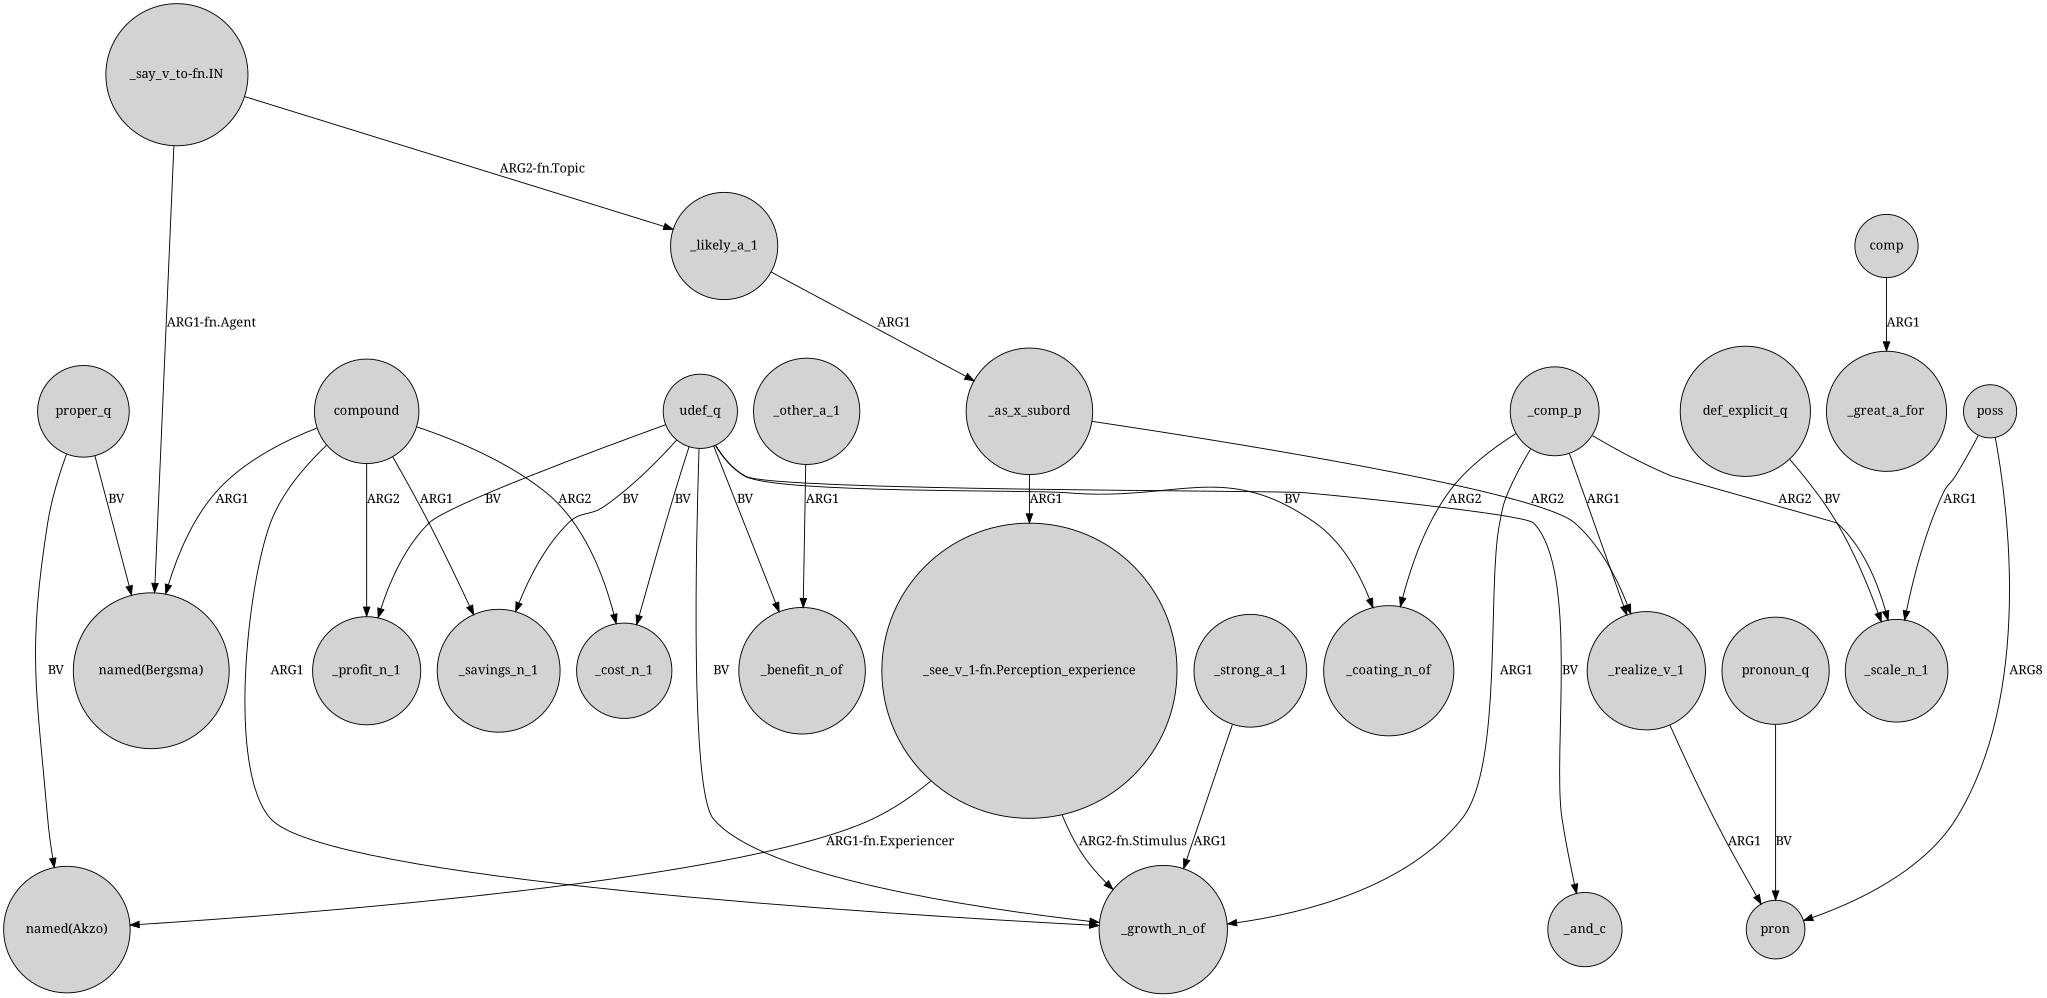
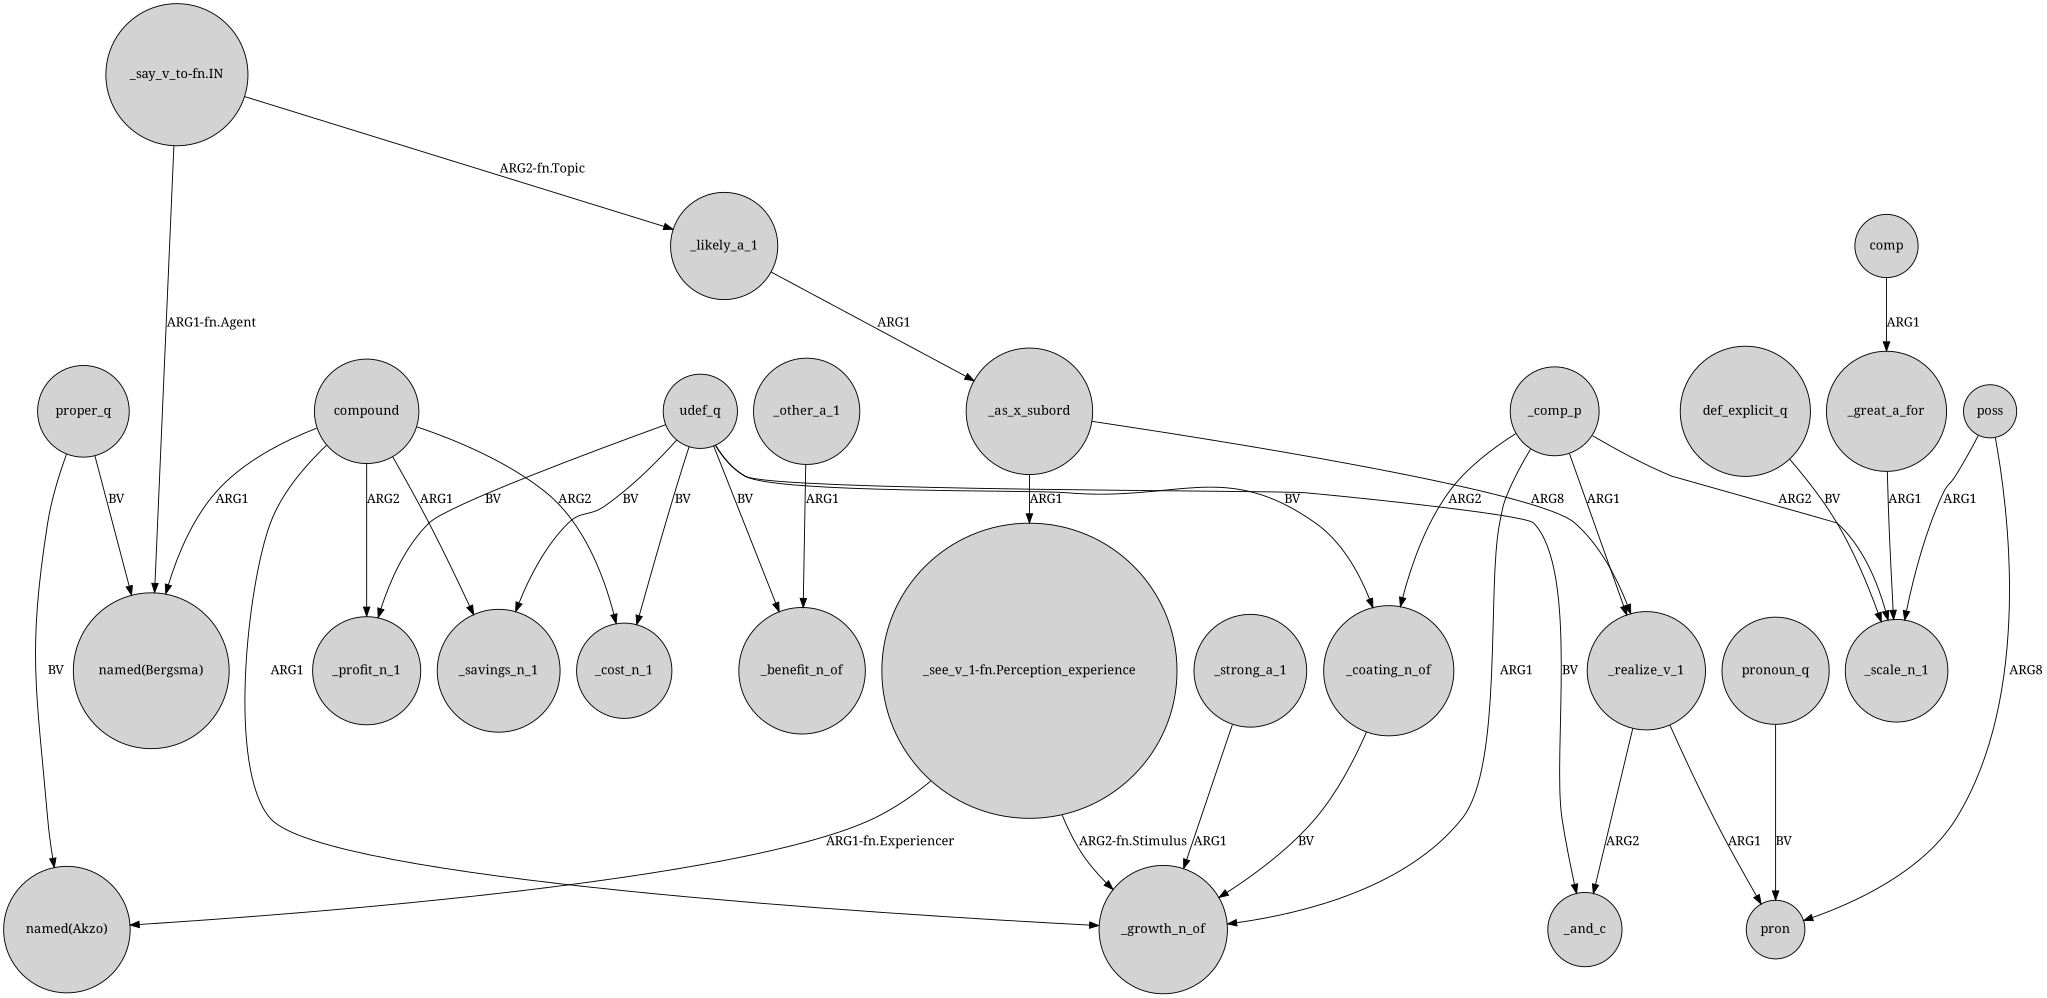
(1548, 500) -> (1548, 500)
none -> (1890, 541)
none -> (1614, 806)
(722, 826) -> (1310, 824)
